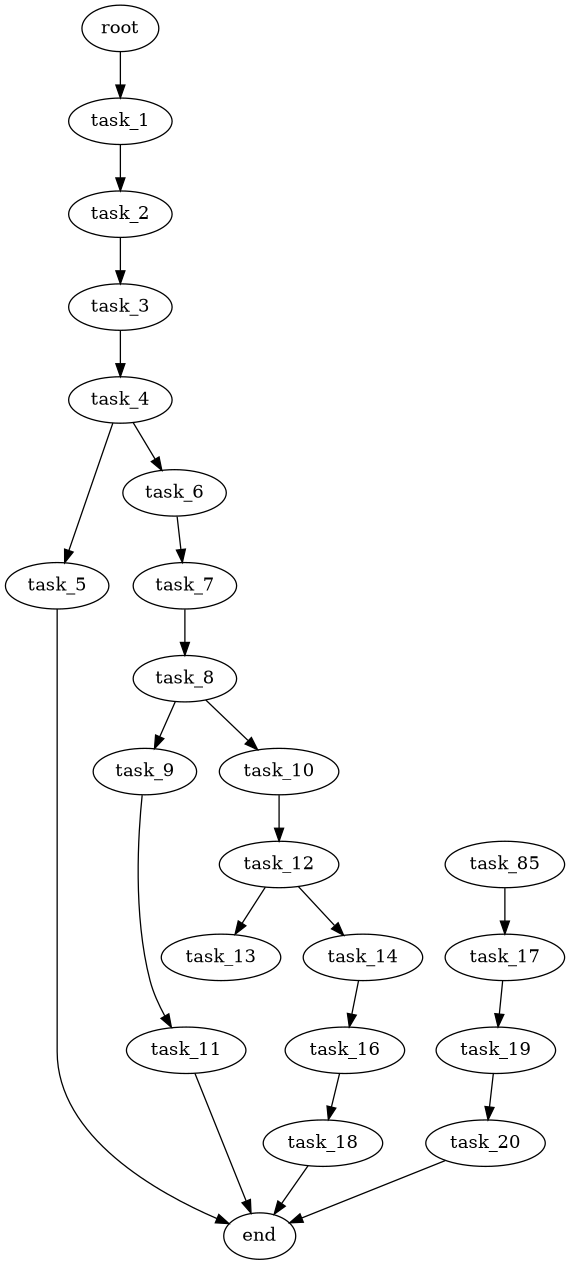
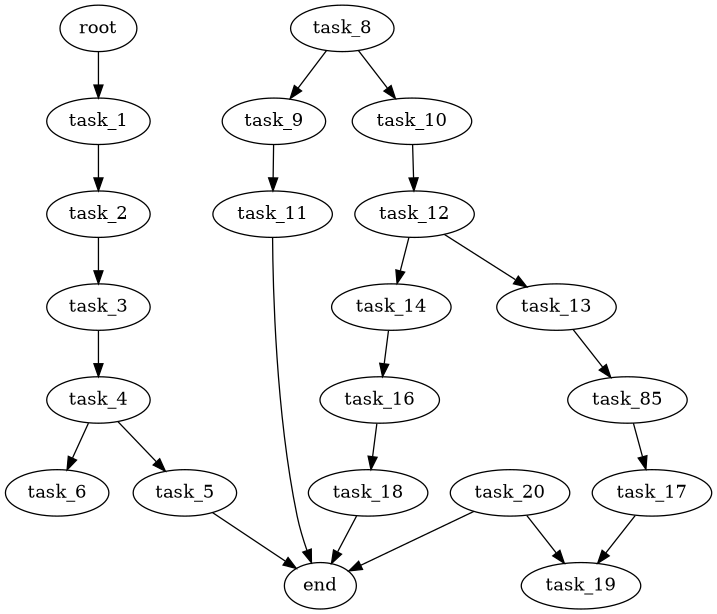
none -> (588, 348)
(185, 586) -> none
(491, 1090) -> (542, 534)
